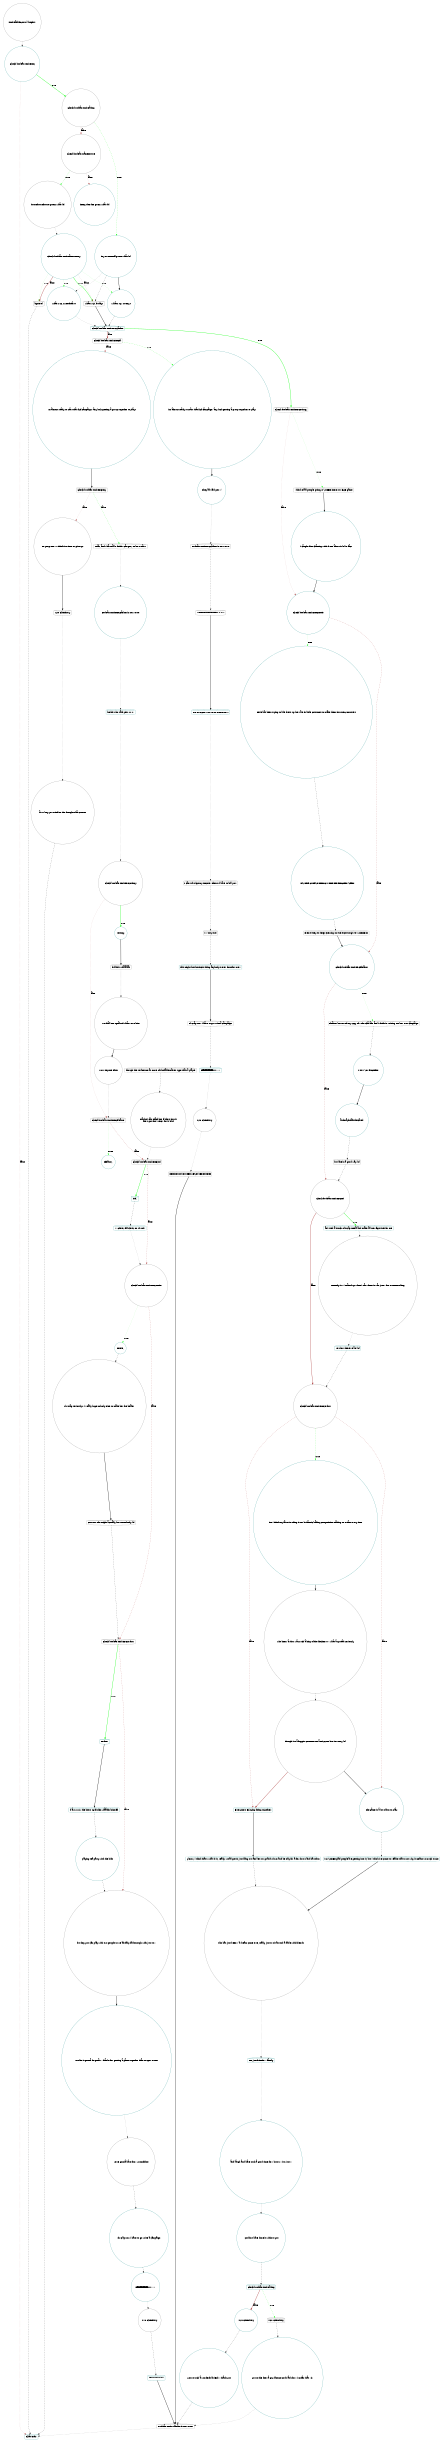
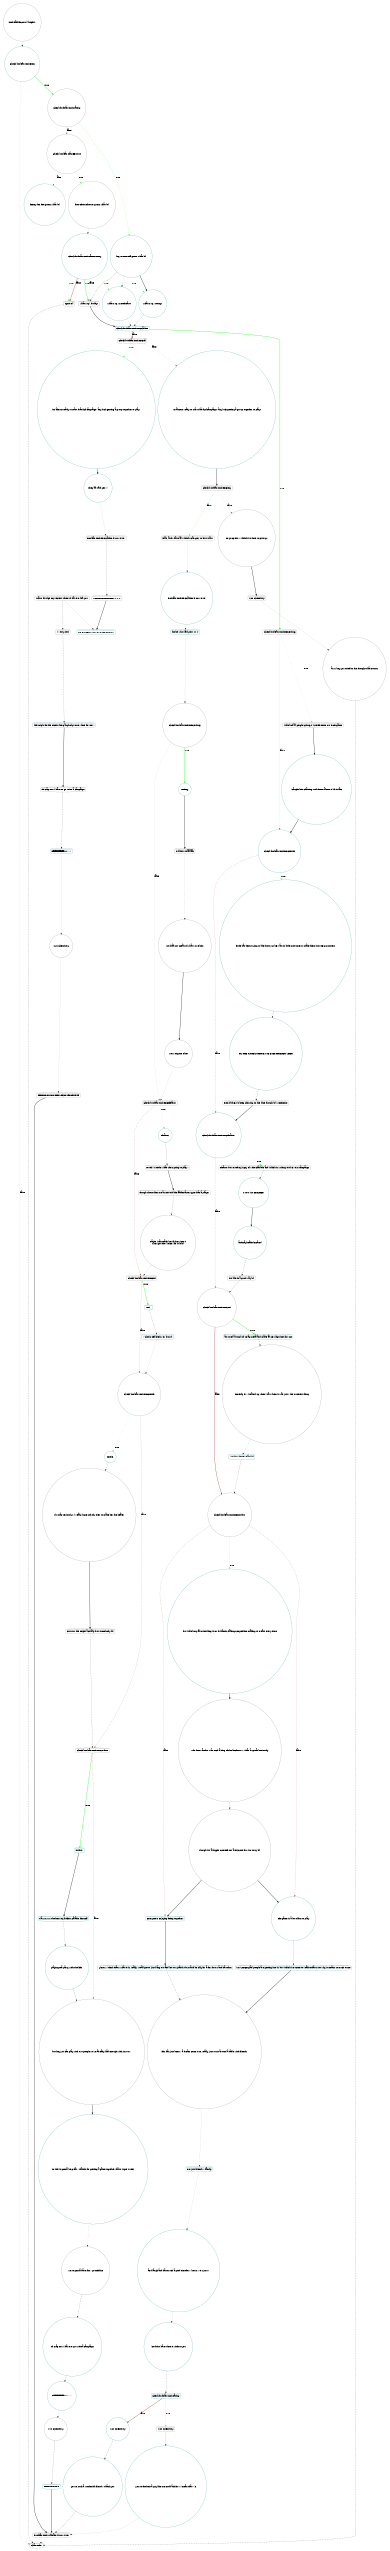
(211, 797) -> (78, 615)
none -> (167, 1168)
(272, 1789) -> (185, 1898)
